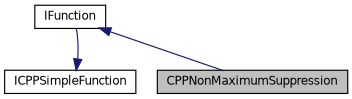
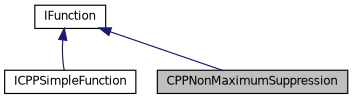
(78, 44) -> (63, 55)
